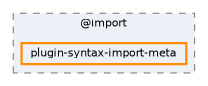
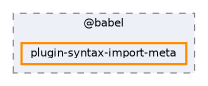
(104, 24) -> (104, 24)
